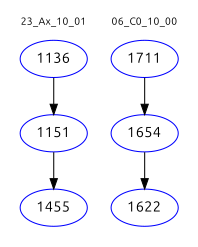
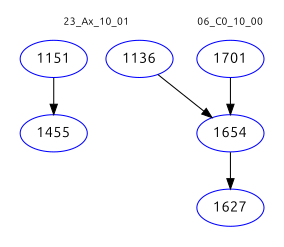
(145, 59) -> (230, 59)
(54, 91) -> (174, 87)
(145, 208) -> (230, 208)
